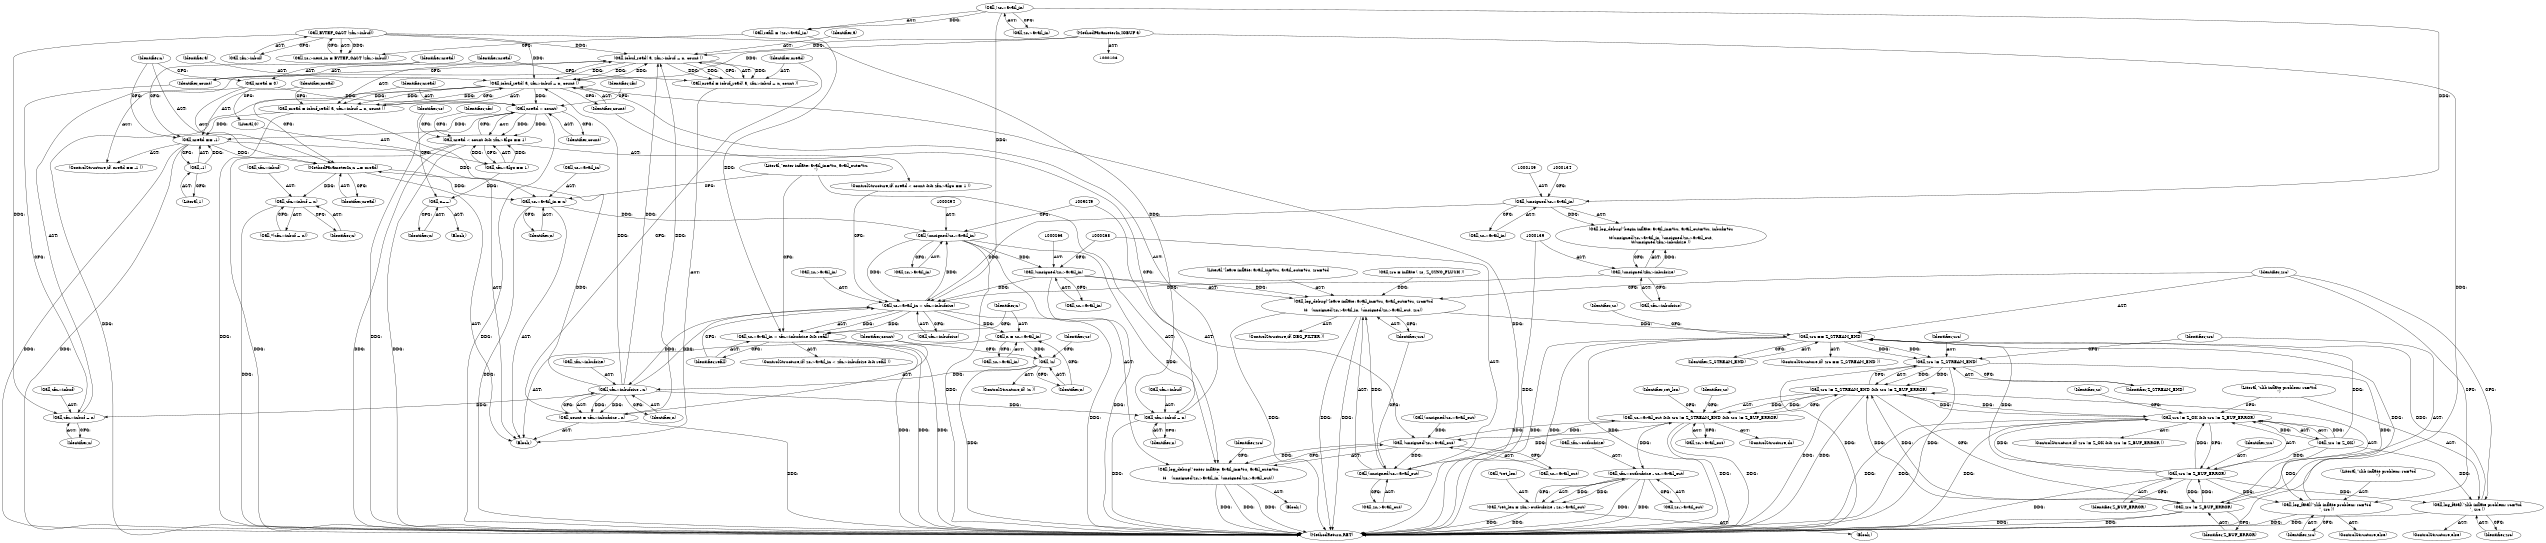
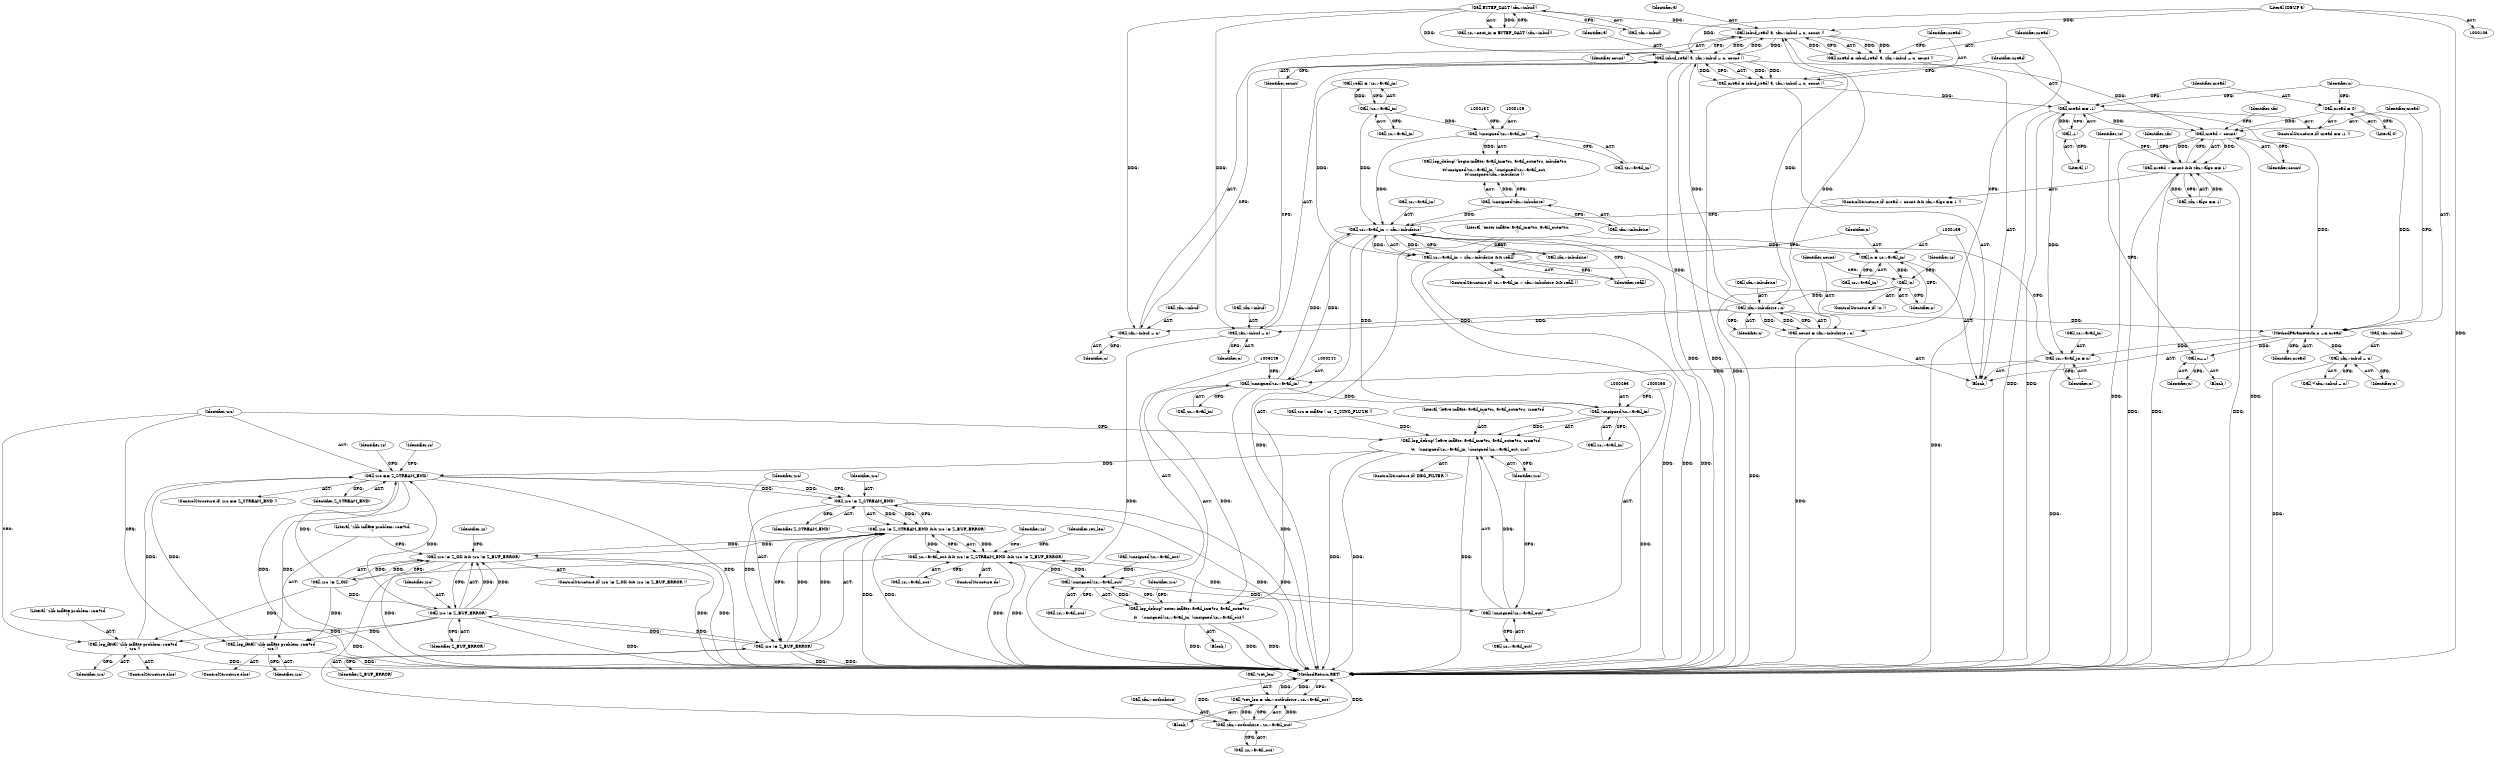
(1109, 33) -> (2287, 8)
(564, 41) -> (1372, 95)
(205, 125) -> (2406, 230)
(376, 134) -> (2138, 127)
(373, 144) -> (2365, 122)
(478, 187) -> (2252, 346)
(946, 202) -> (1327, 359)
(1575, 258) -> (1919, 243)
(720, 319) -> none
(2306, 430) -> (420, 570)
none -> (420, 445)
none -> (1313, 688)
